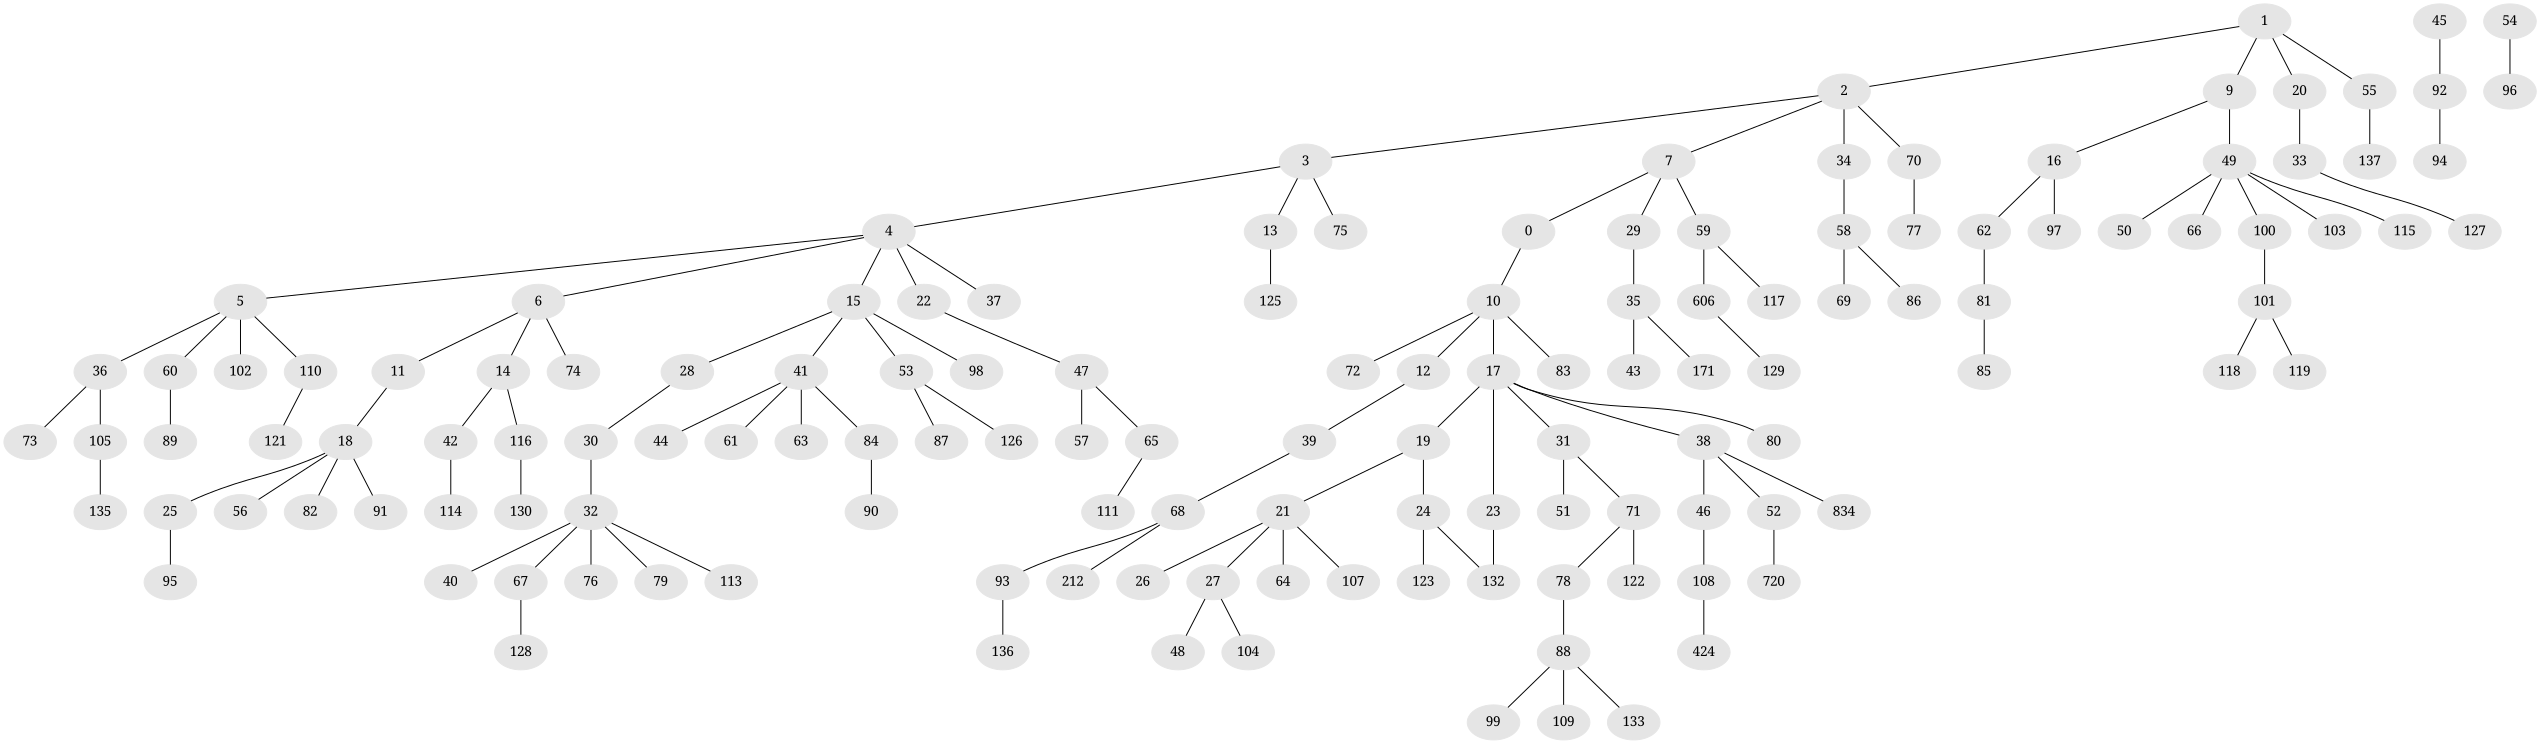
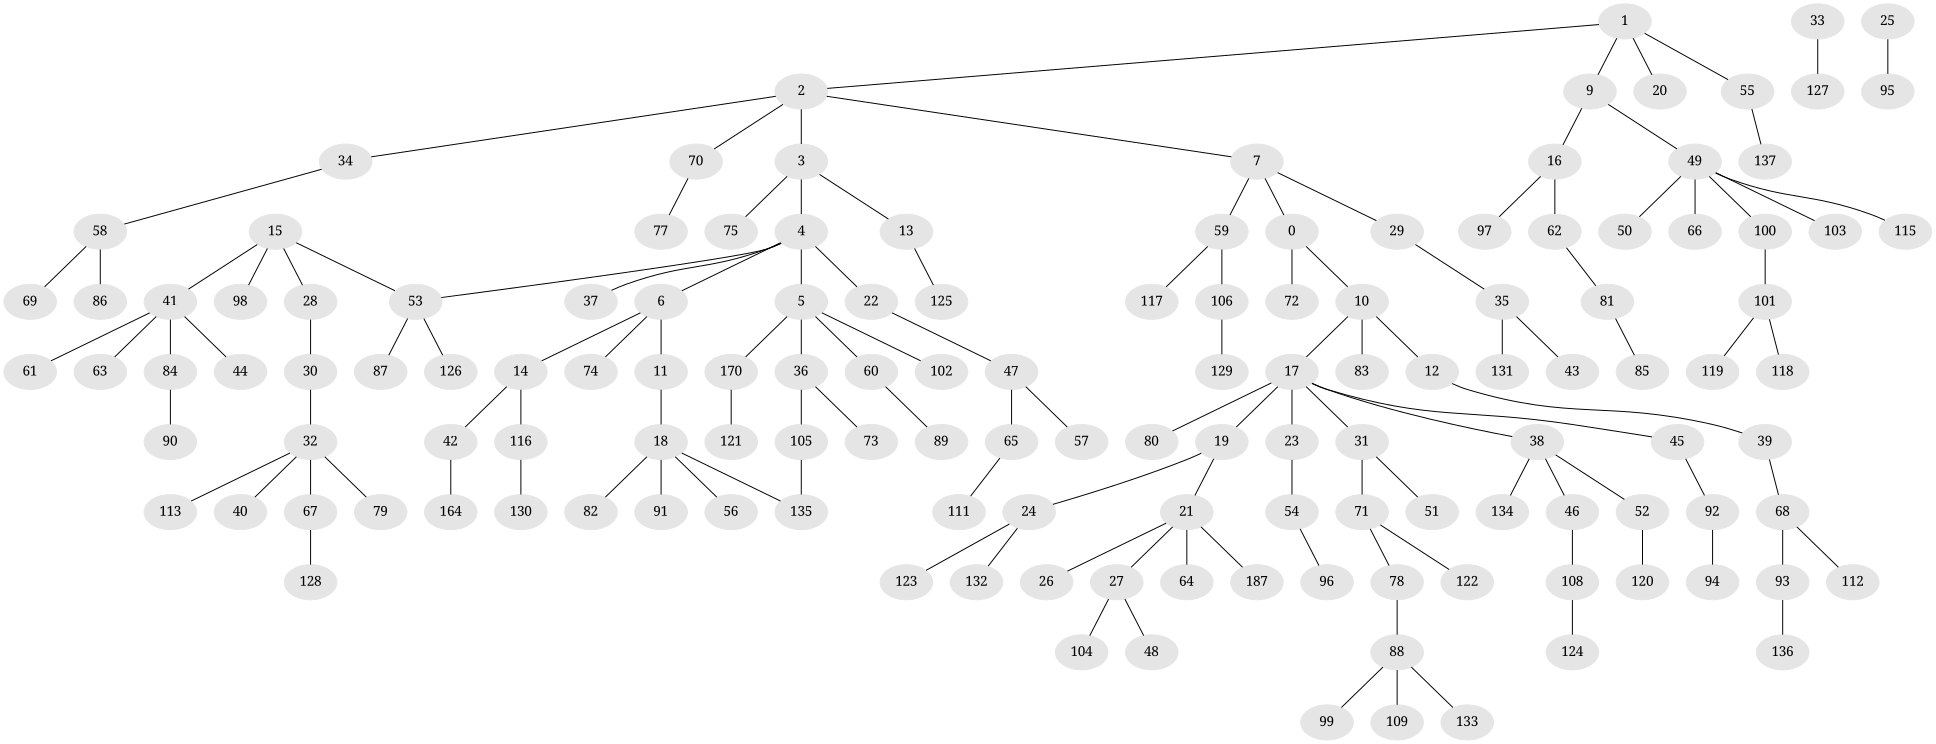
(2300, 127) -> none
(871, 267) -> (612, 274)
(1704, 302) -> (1222, 302)
(1423, 337) -> (1292, 267)
(311, 372) -> (731, 372)
(1704, 372) -> (1502, 372)
none -> (1481, 415)
(258, 477) -> (731, 477)
(451, 512) -> (451, 512)
(1844, 512) -> (1502, 512)
(1494, 547) -> (1292, 477)
(591, 582) -> none
(1073, 582) -> (1853, 582)
(1353, 582) -> (1257, 582)
(1774, 582) -> (1642, 582)
(1704, 652) -> (1572, 652)
